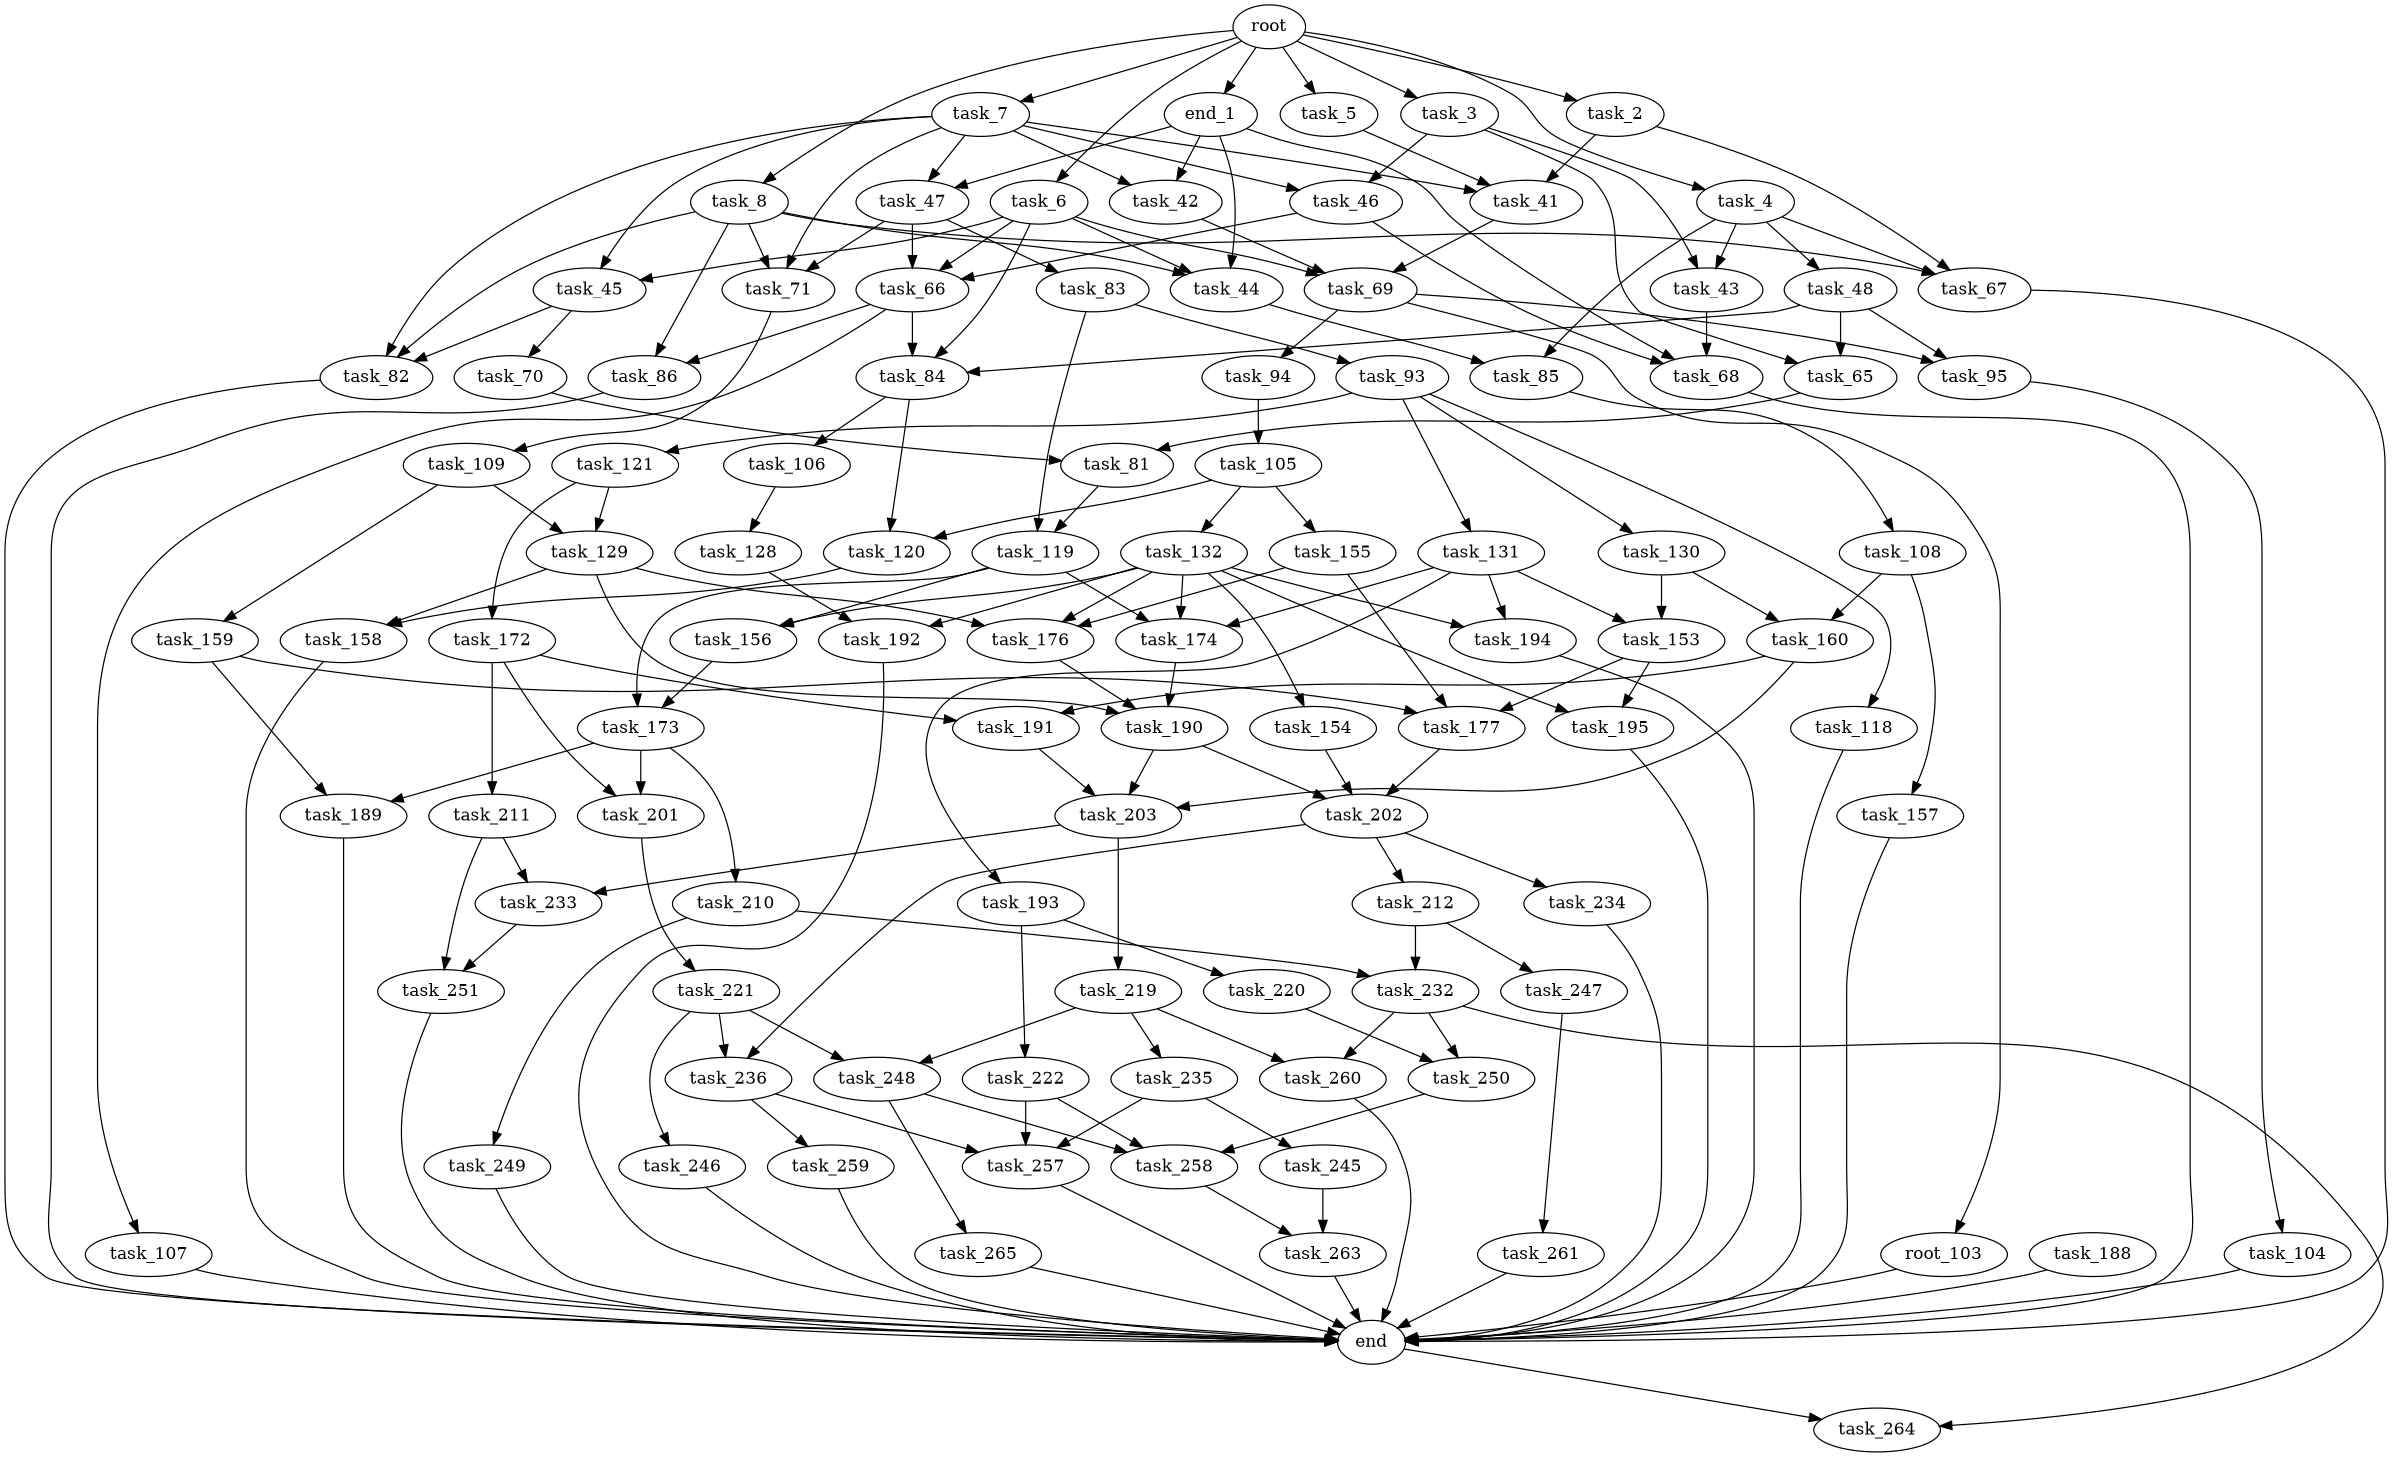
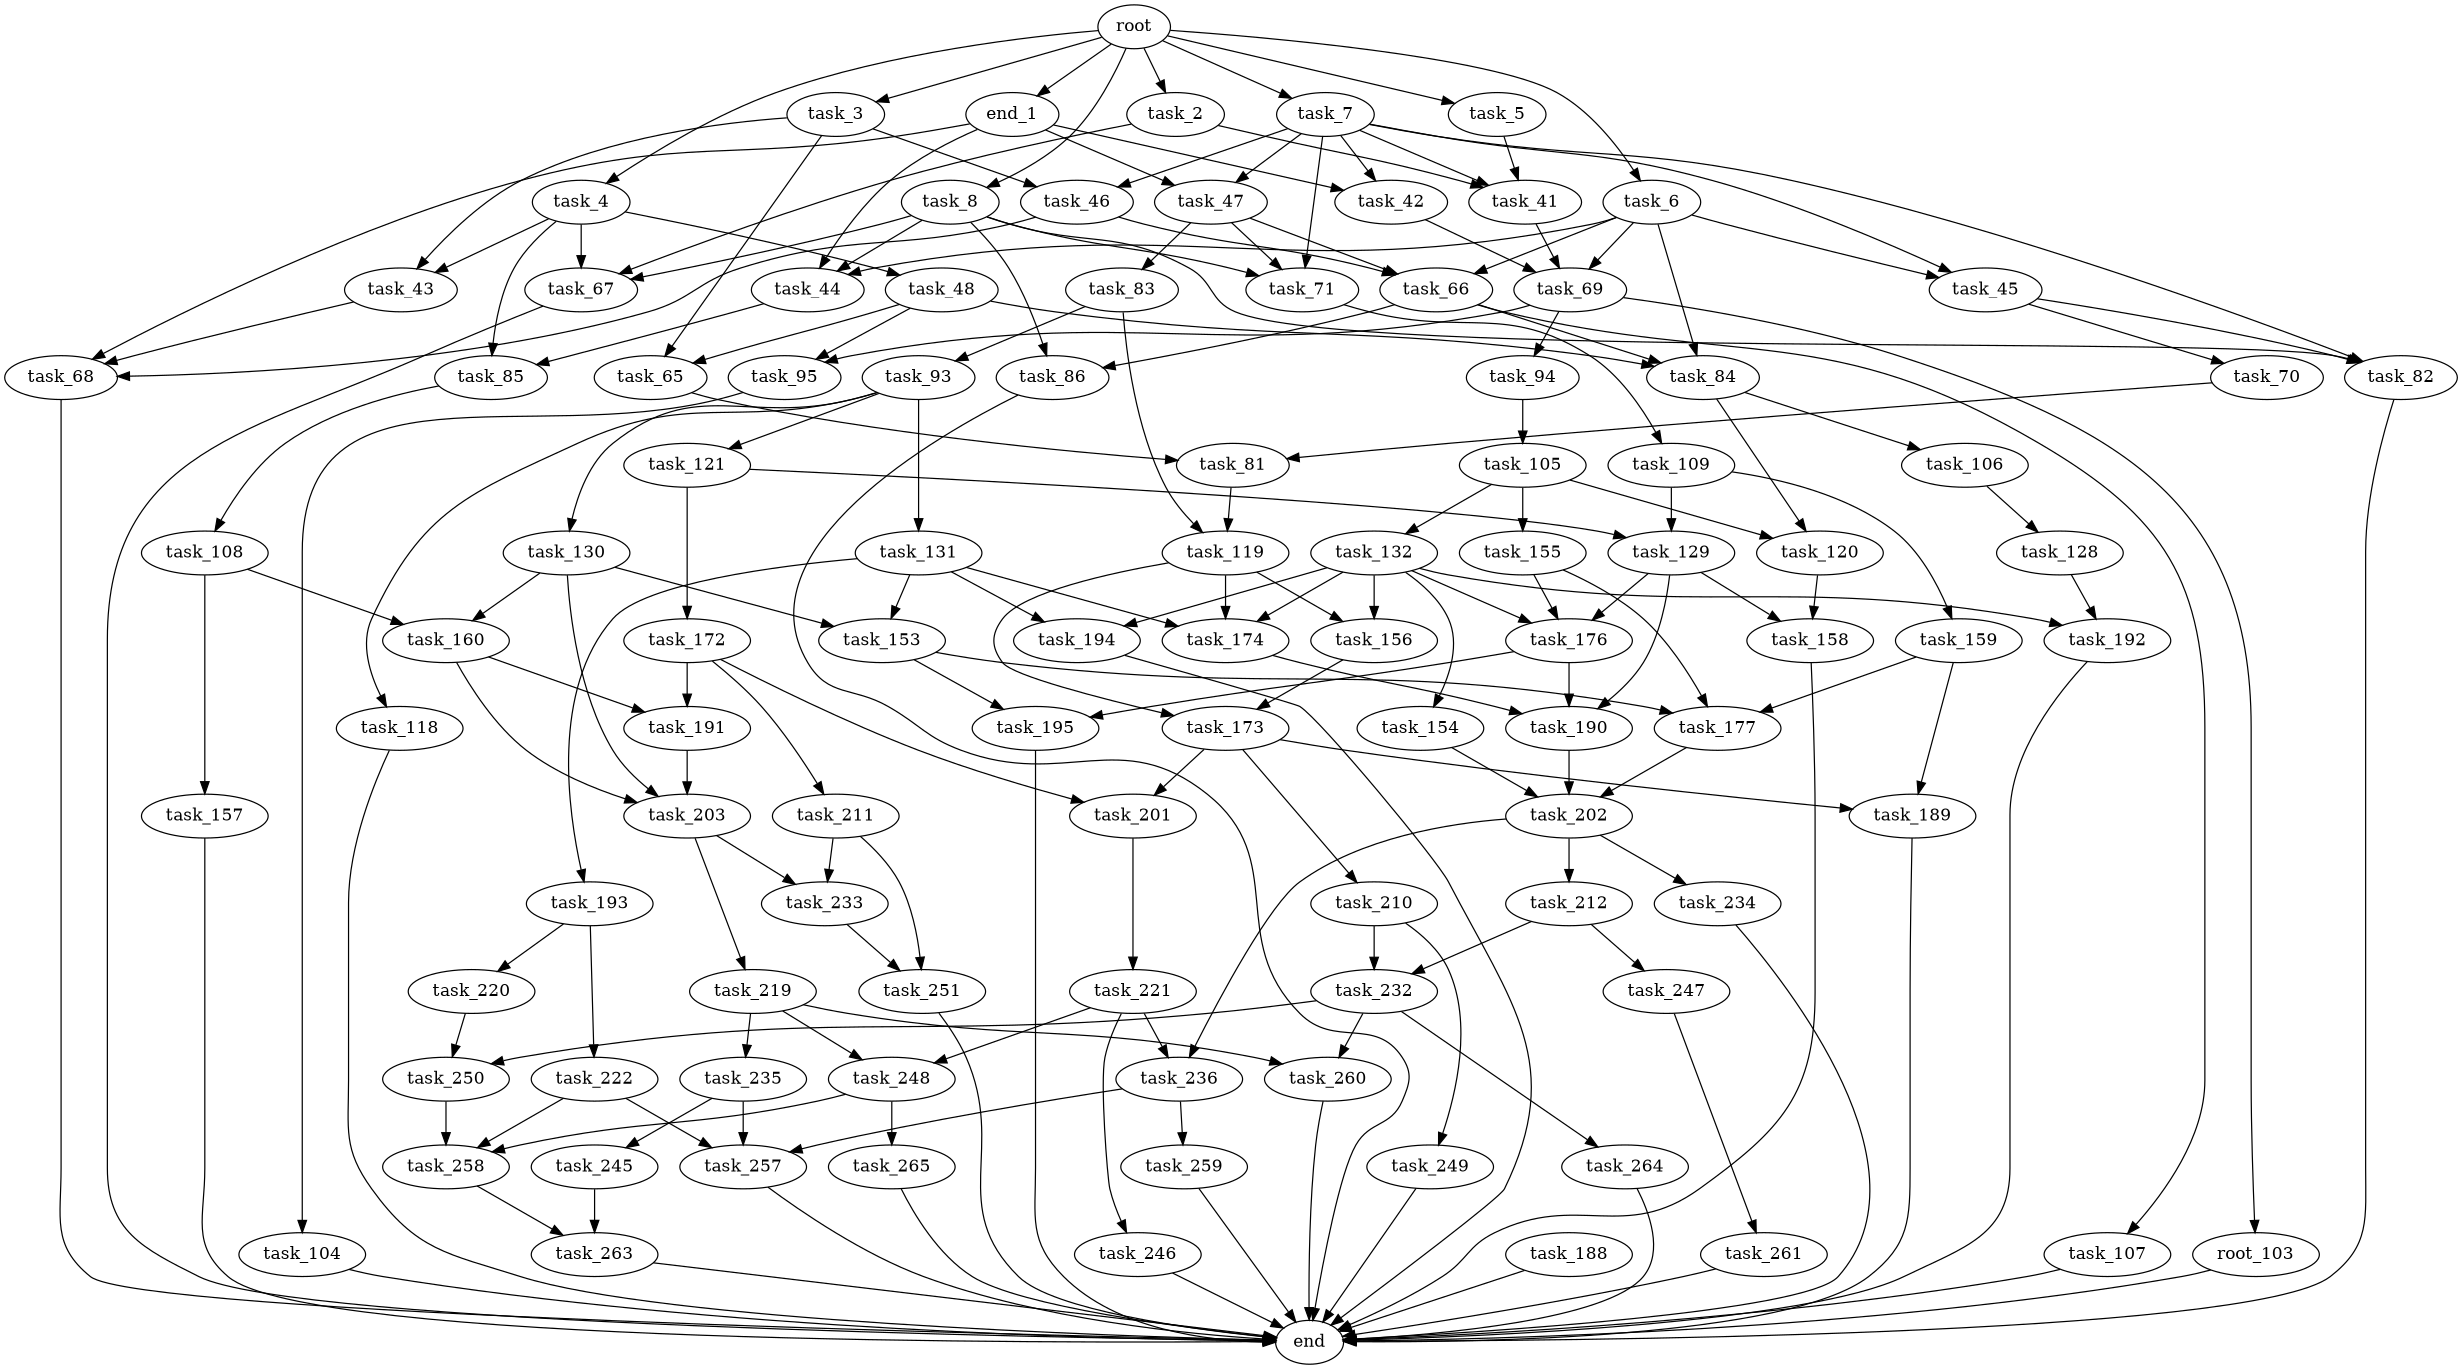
(1388, 642) -> (1277, 688)
(1144, 767) -> (591, 702)
(1607, 1383) -> (1550, 1316)
